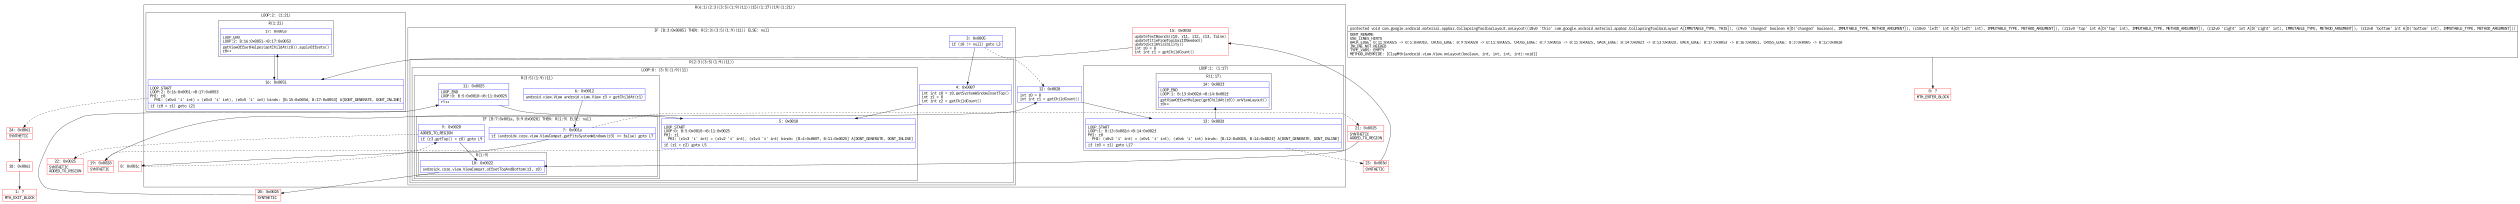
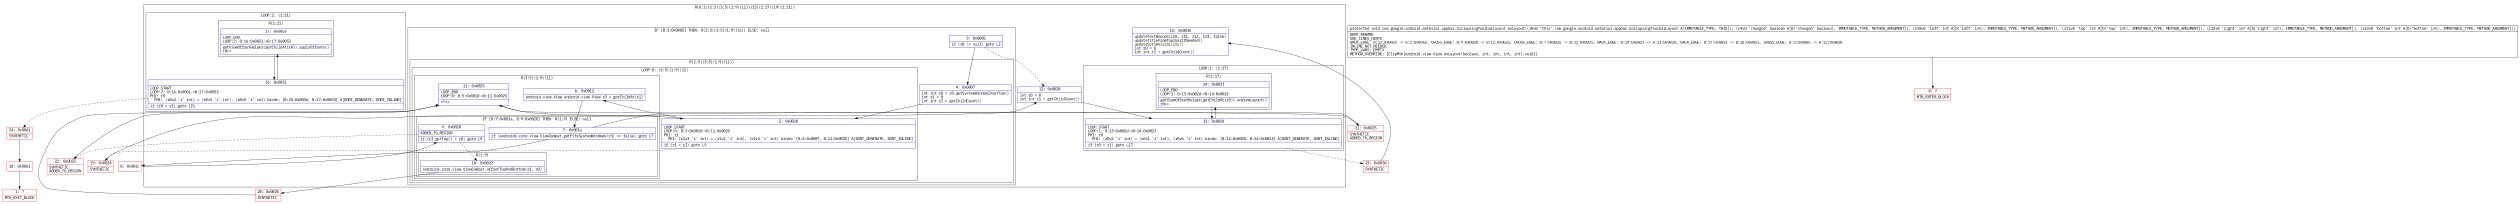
(1180, 42) -> (1180, 42)
(768, 58) -> none
none -> (643, 111)
(956, 112) -> (976, 112)
none -> (1212, 112)
none -> (155, 115)
(466, 149) -> (466, 149)
(289, 163) -> (289, 163)
(954, 164) -> (931, 112)
